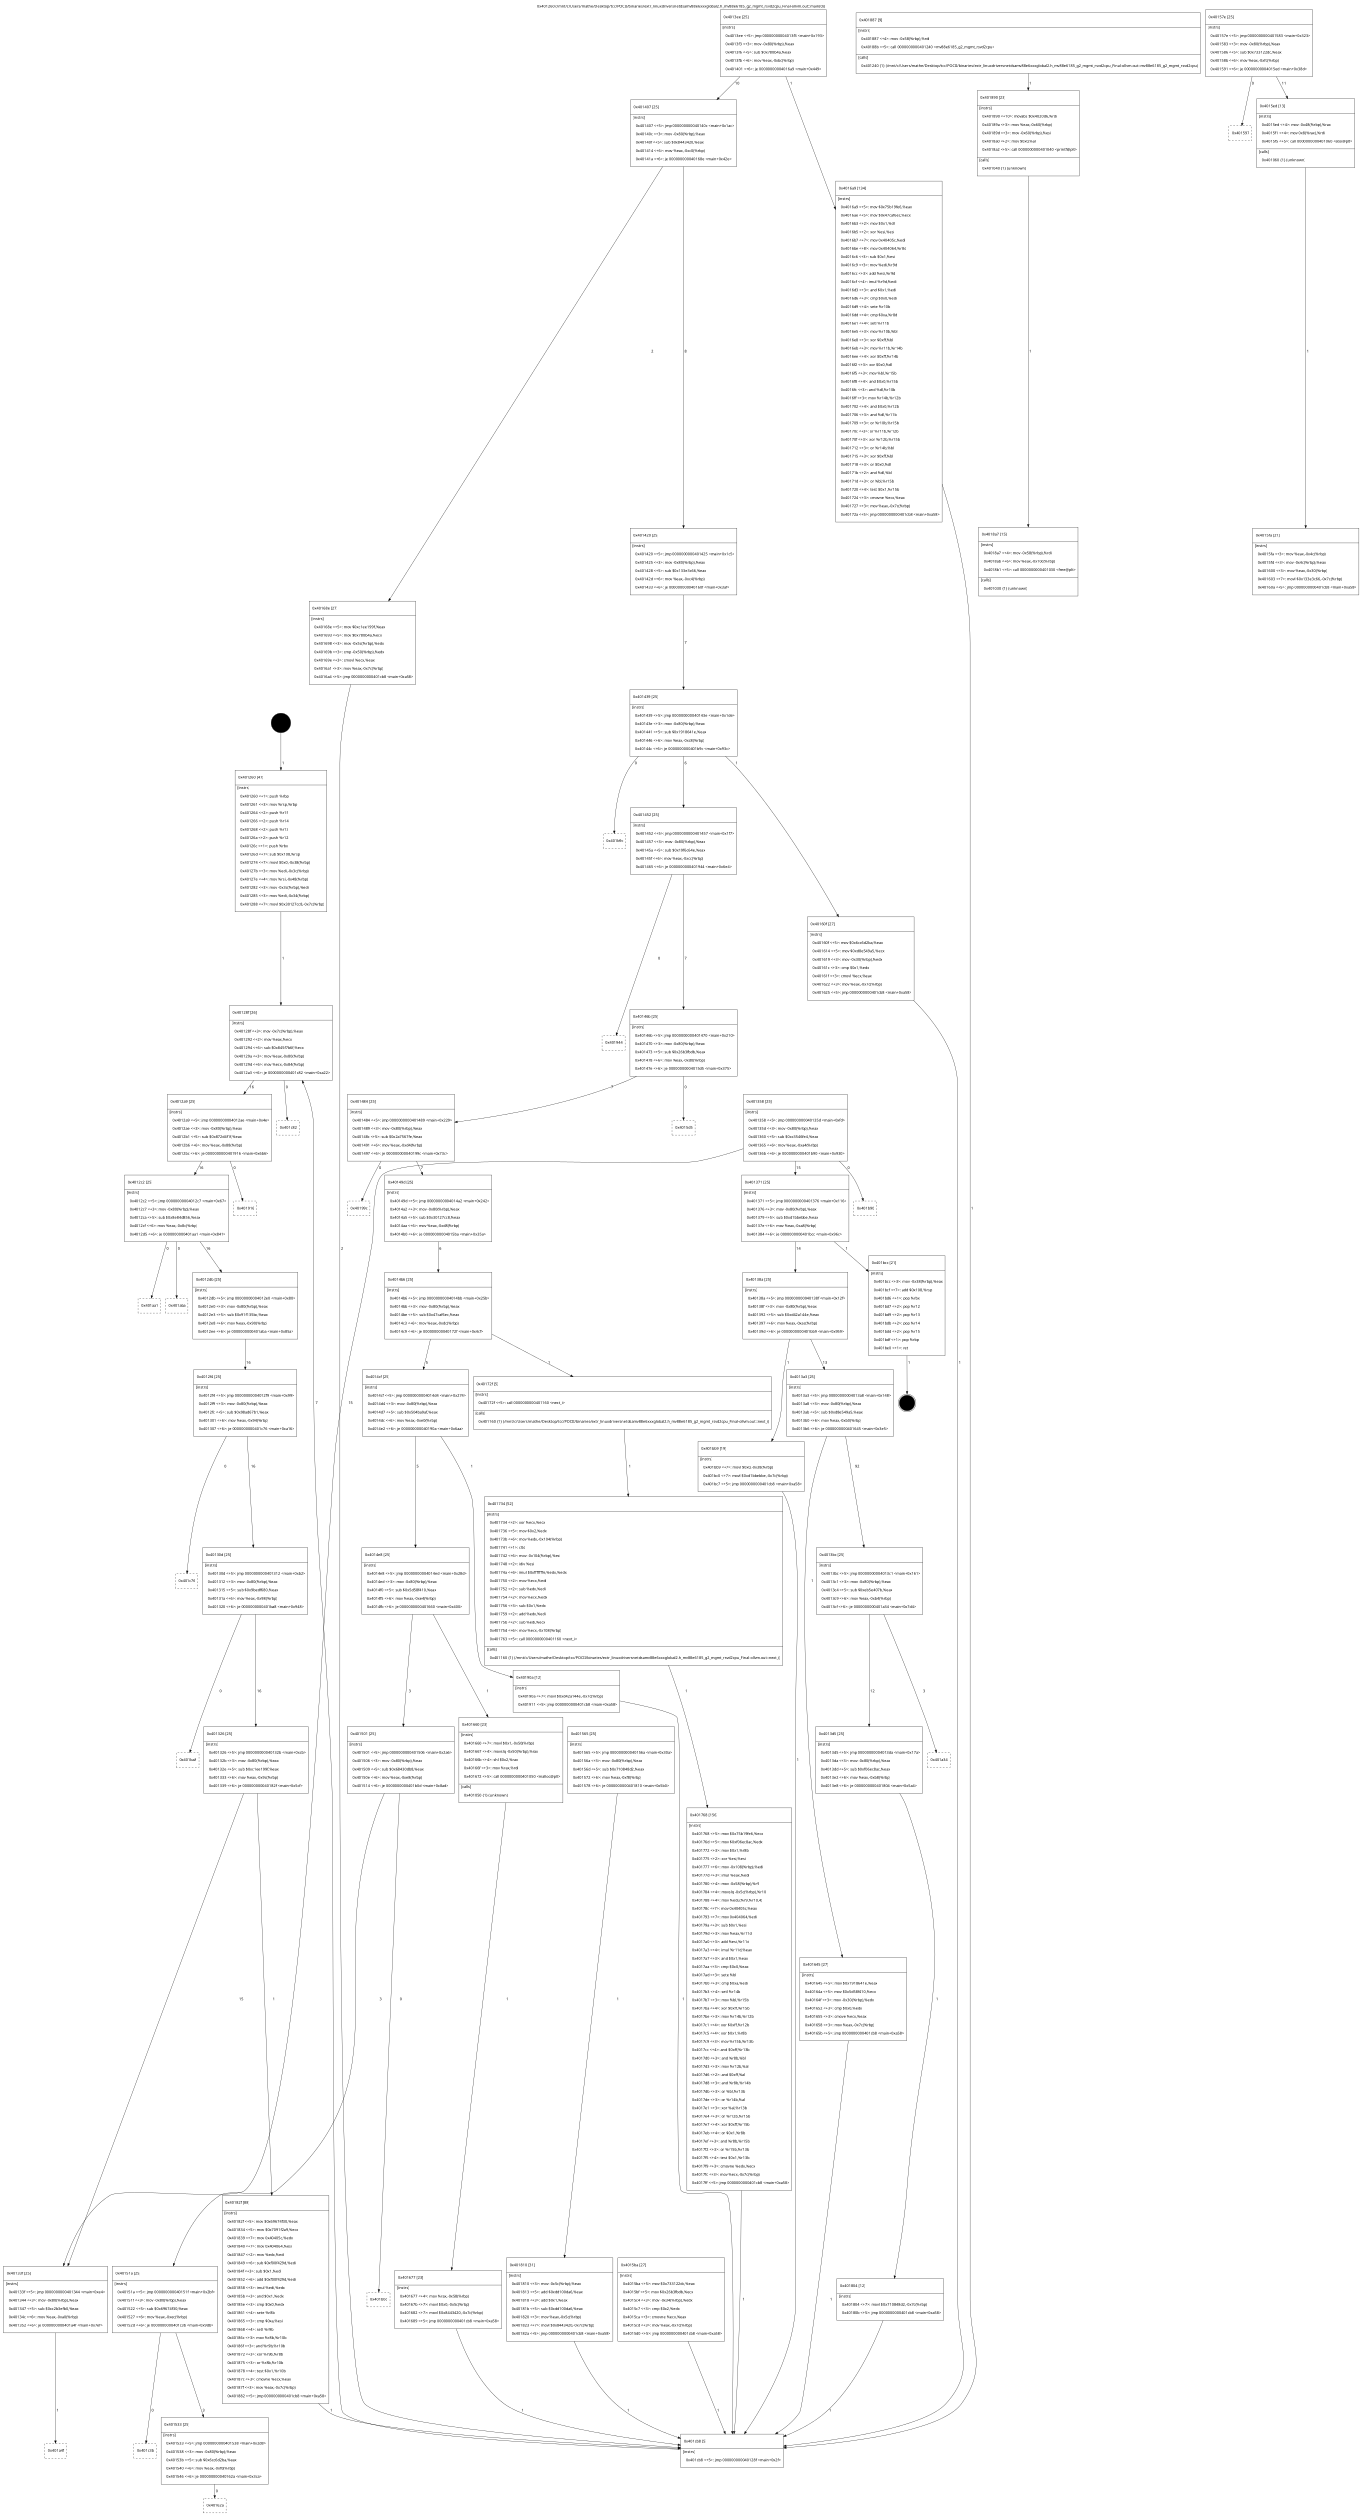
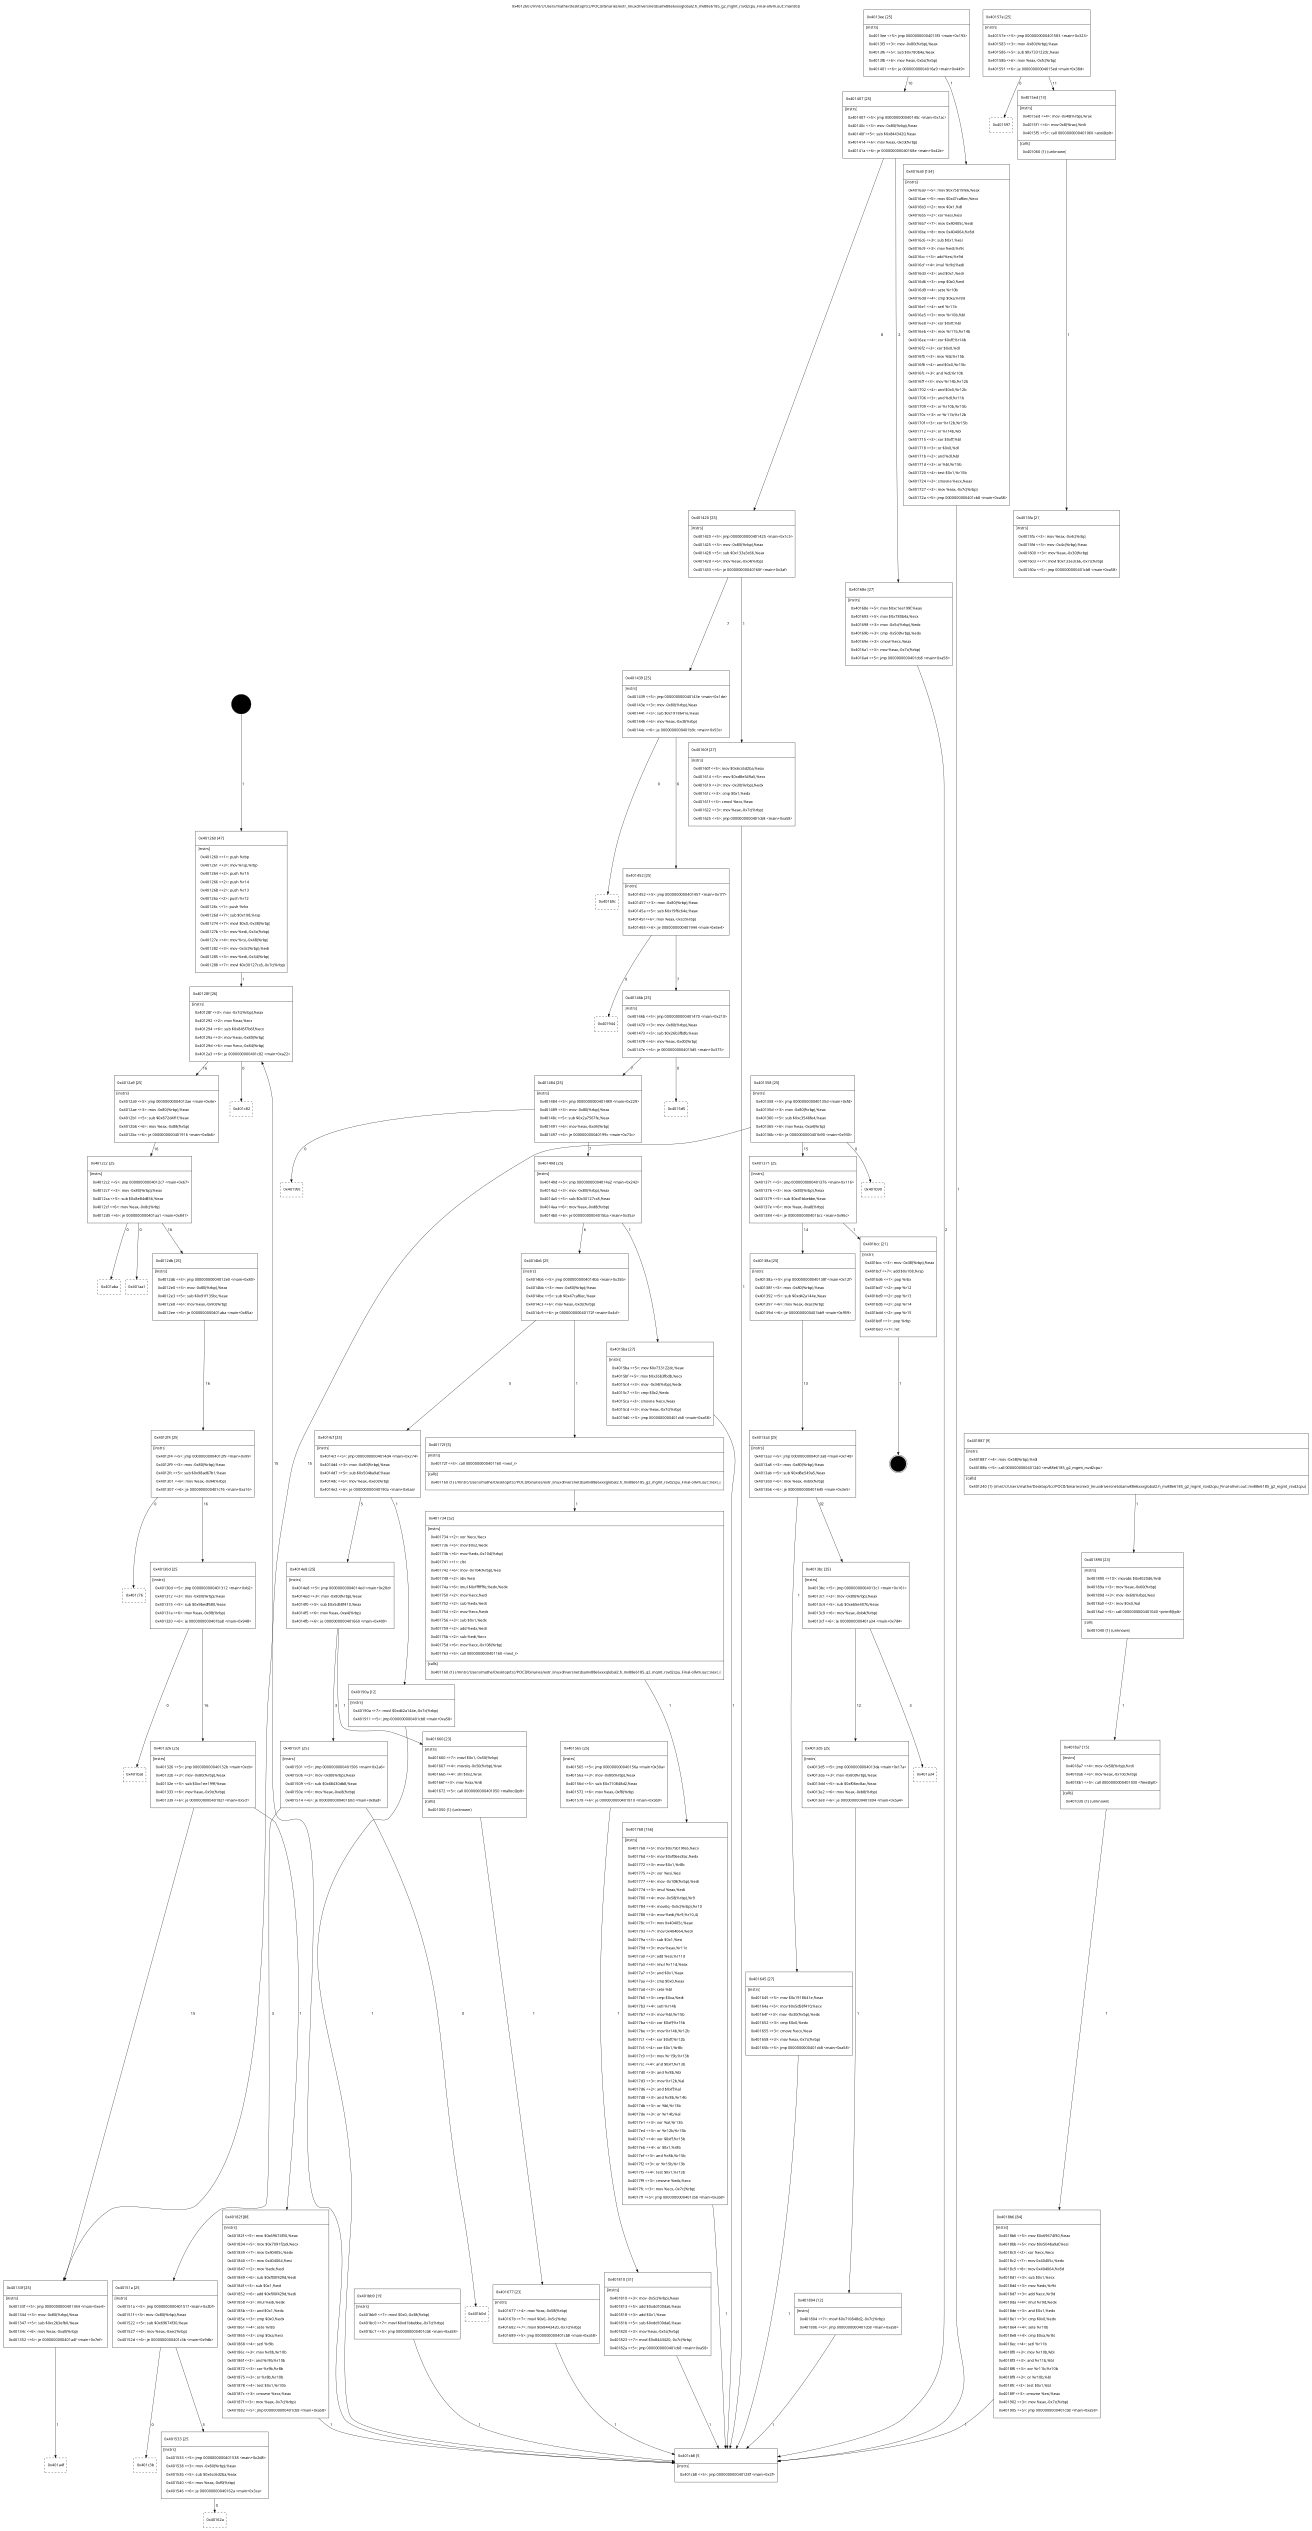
(786, 832) -> (742, 659)
(245, 1208) -> none
none -> (646, 1279)
(782, 1389) -> none
(316, 1403) -> (276, 1464)
none -> (1047, 2314)
